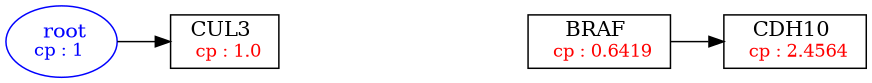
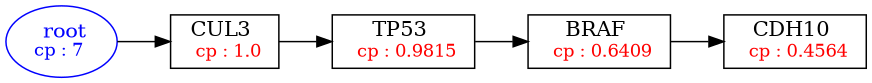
none -> (403, 42)
(62, 50) -> (62, 50)
(603, 51) -> (603, 51)
(799, 51) -> (799, 51)
